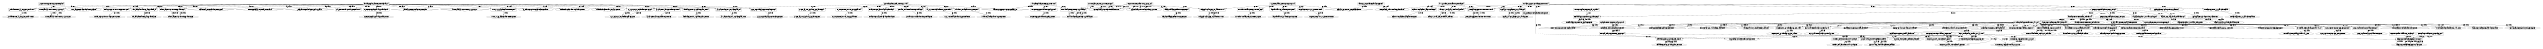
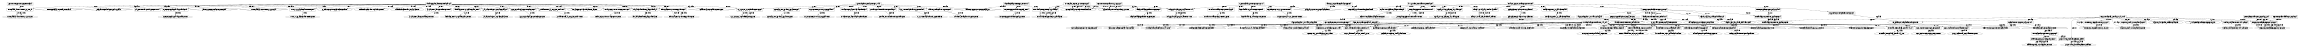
none -> (1701, 22)
(1800, 36) -> (1925, 19)
